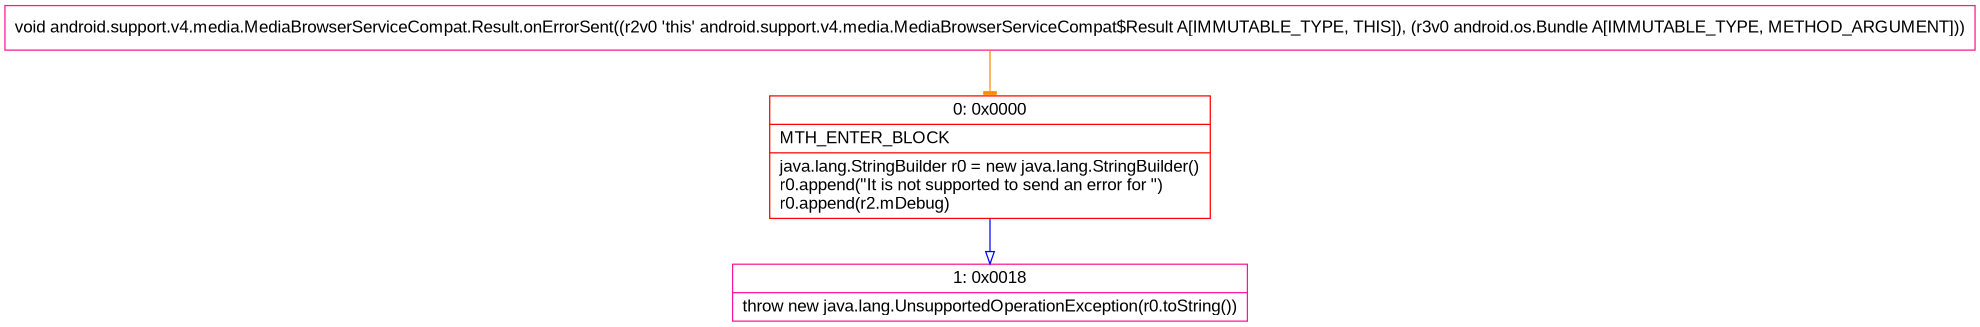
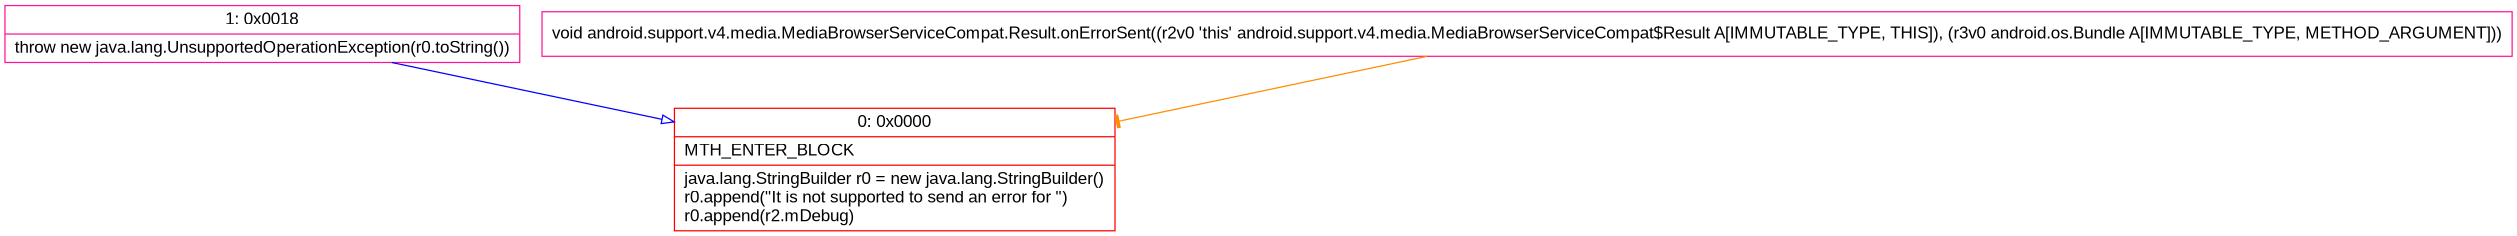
(990, 235) -> (527, 91)
